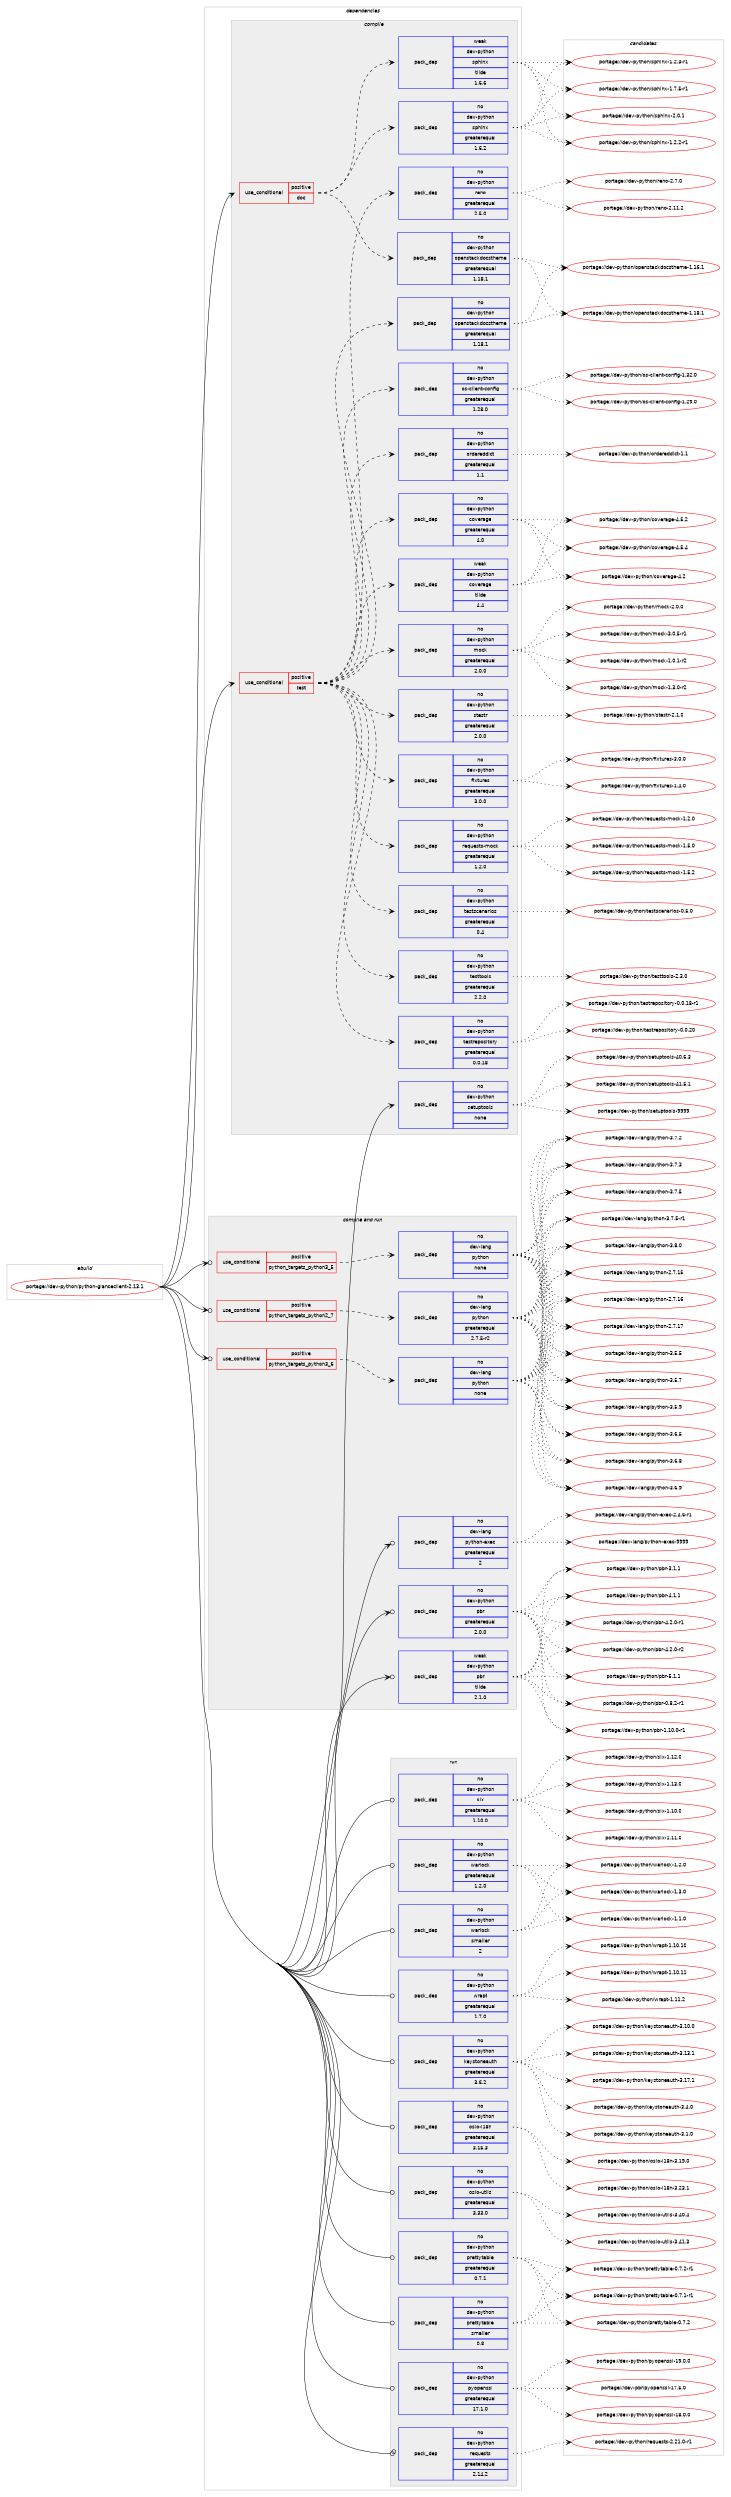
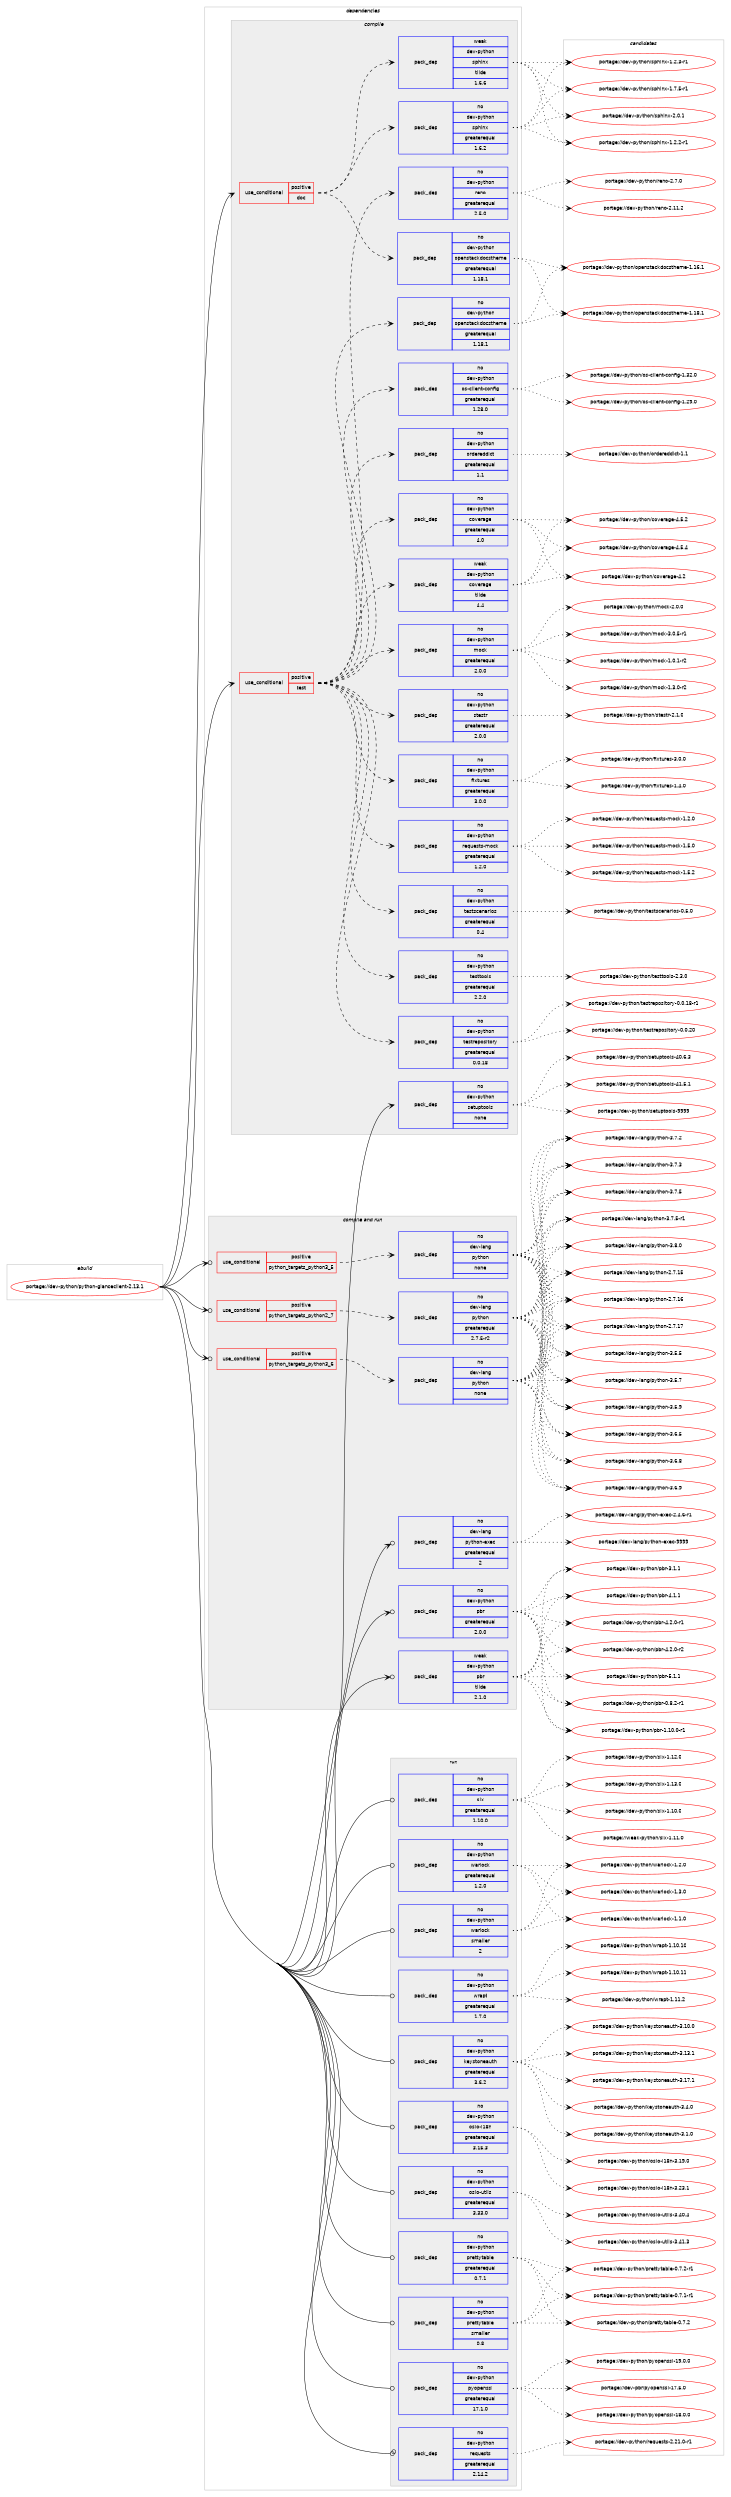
(644, 1838) -> (644, 1838)
